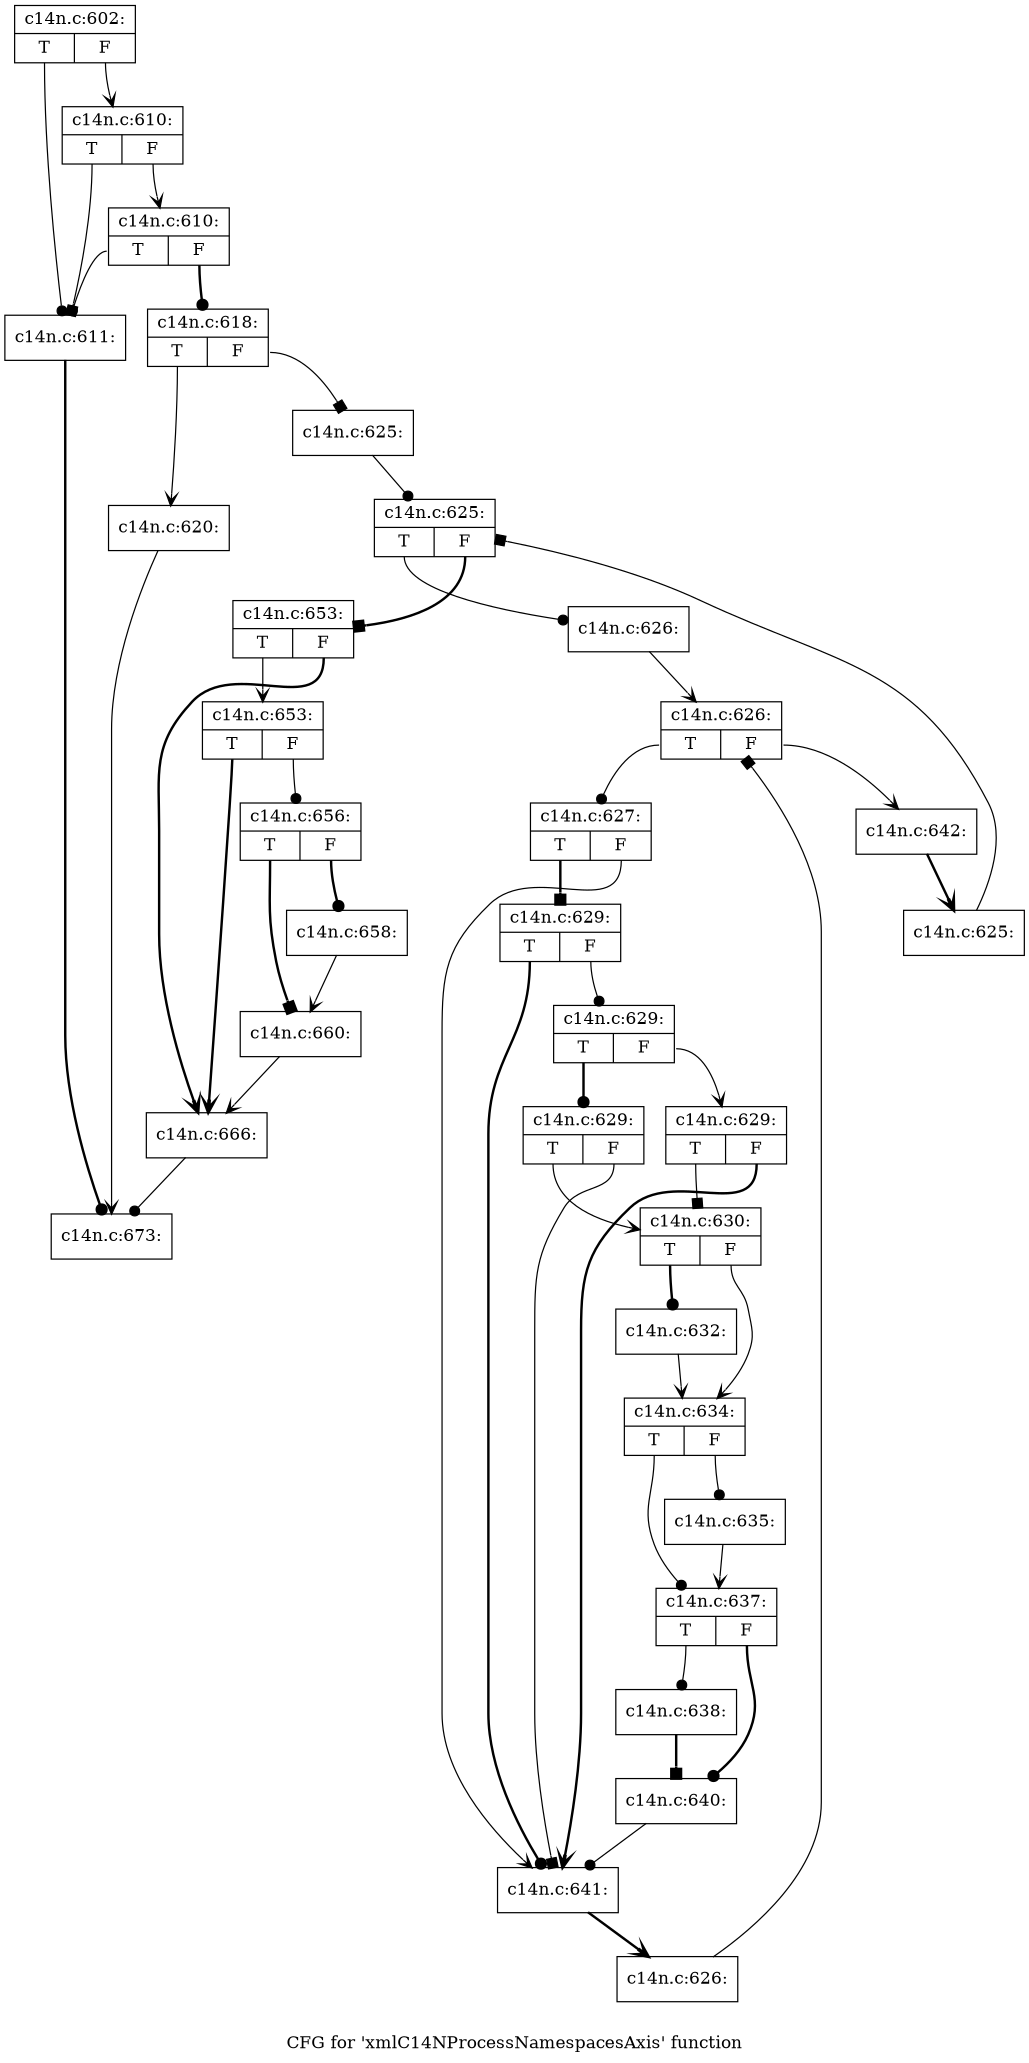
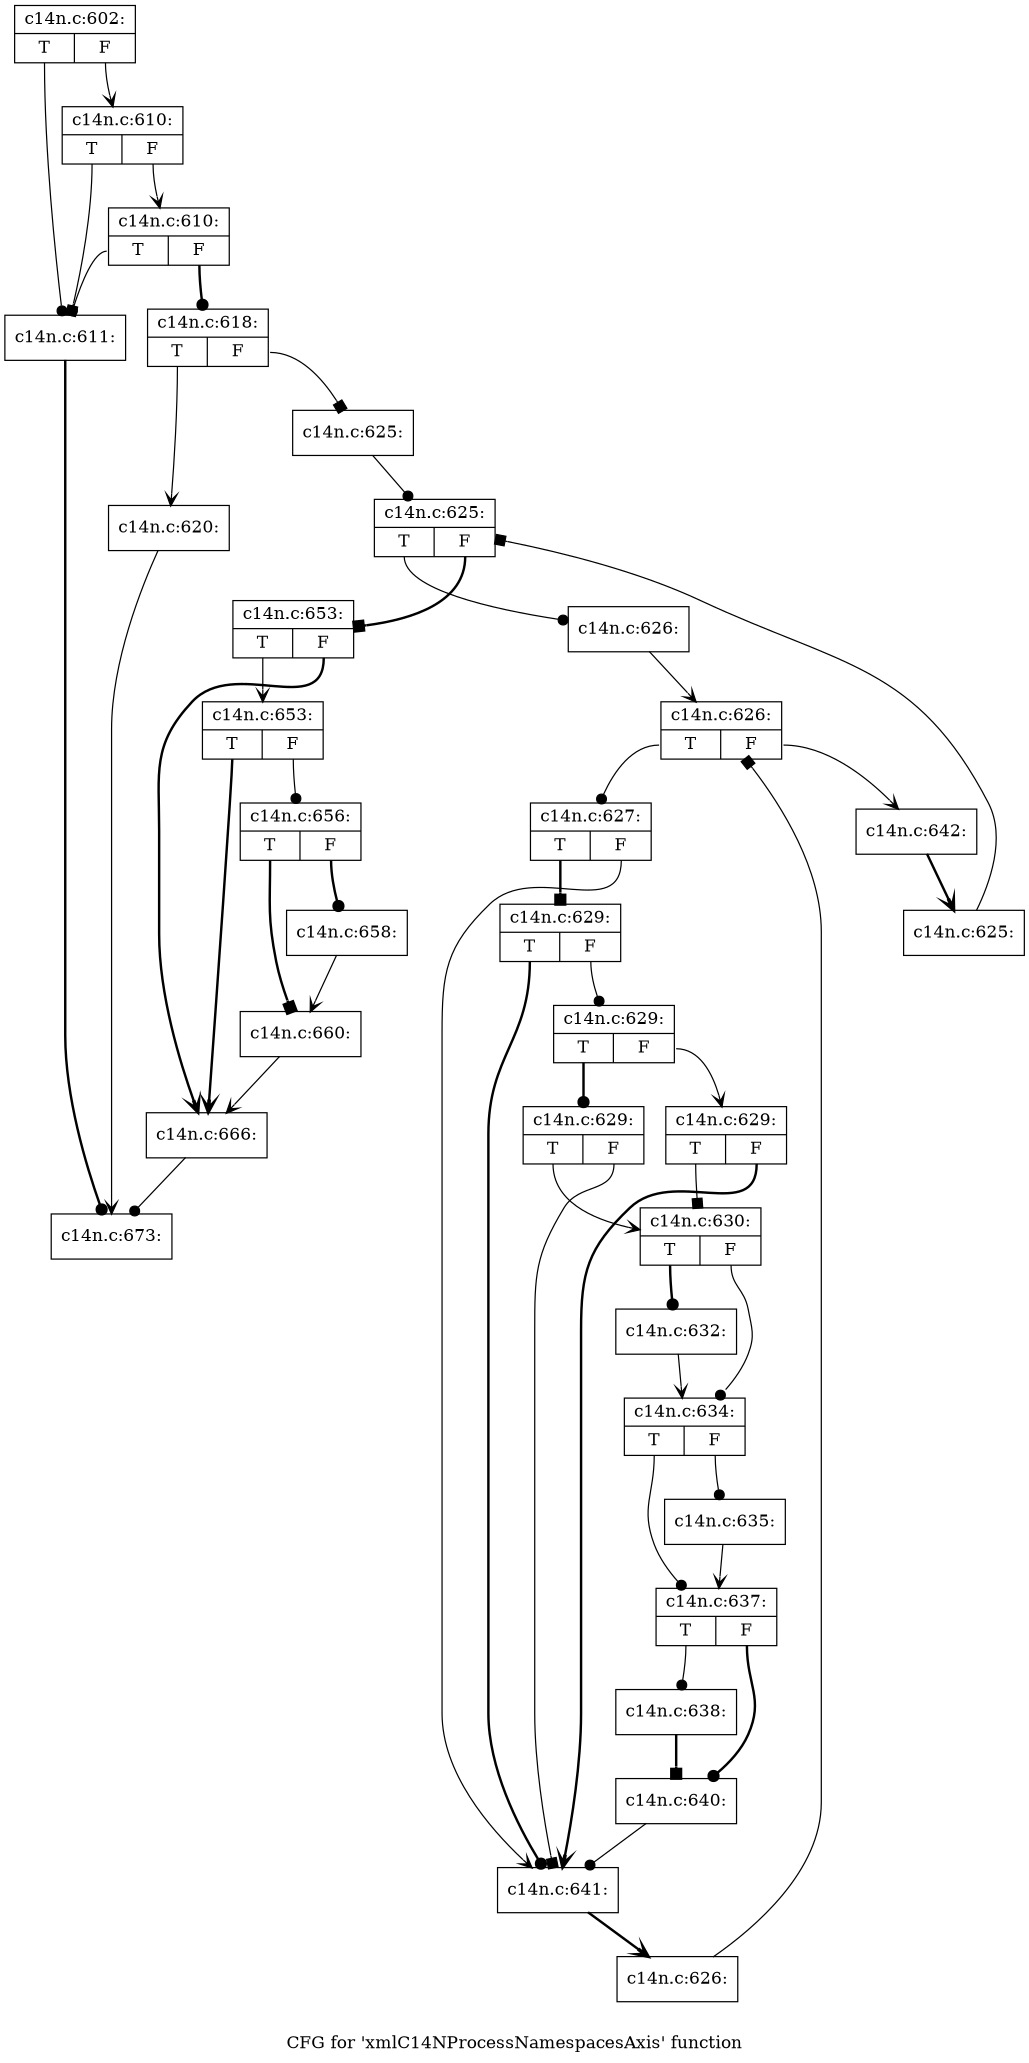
(752, 1329) -> (752, 1329)
